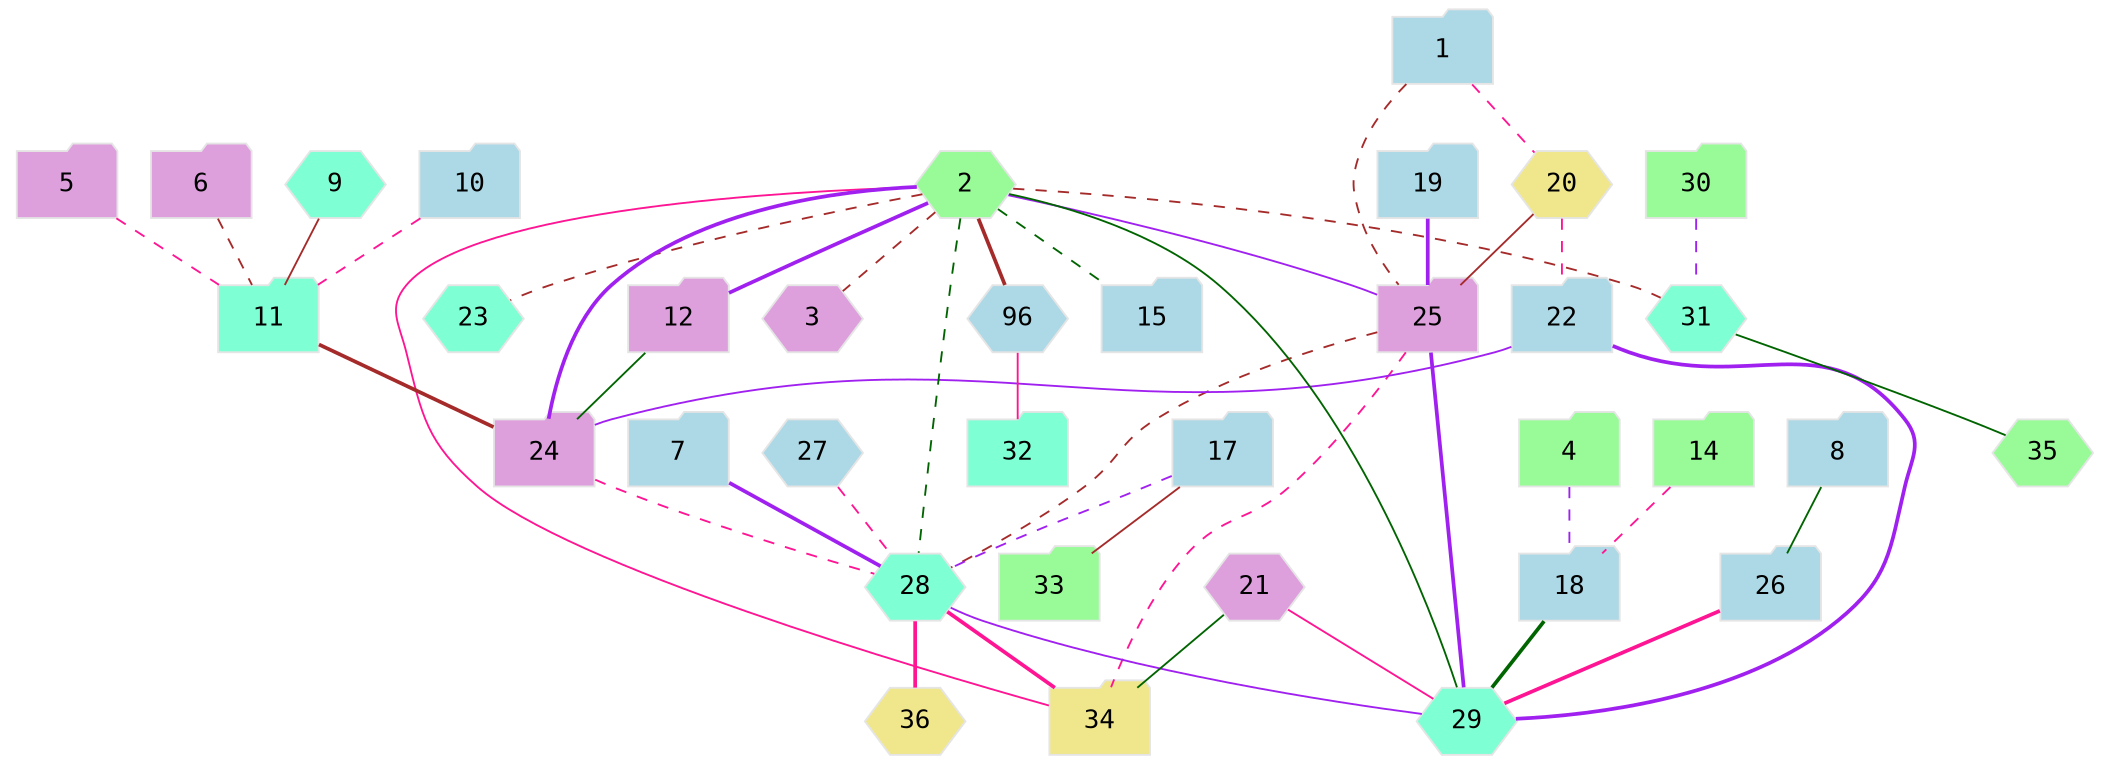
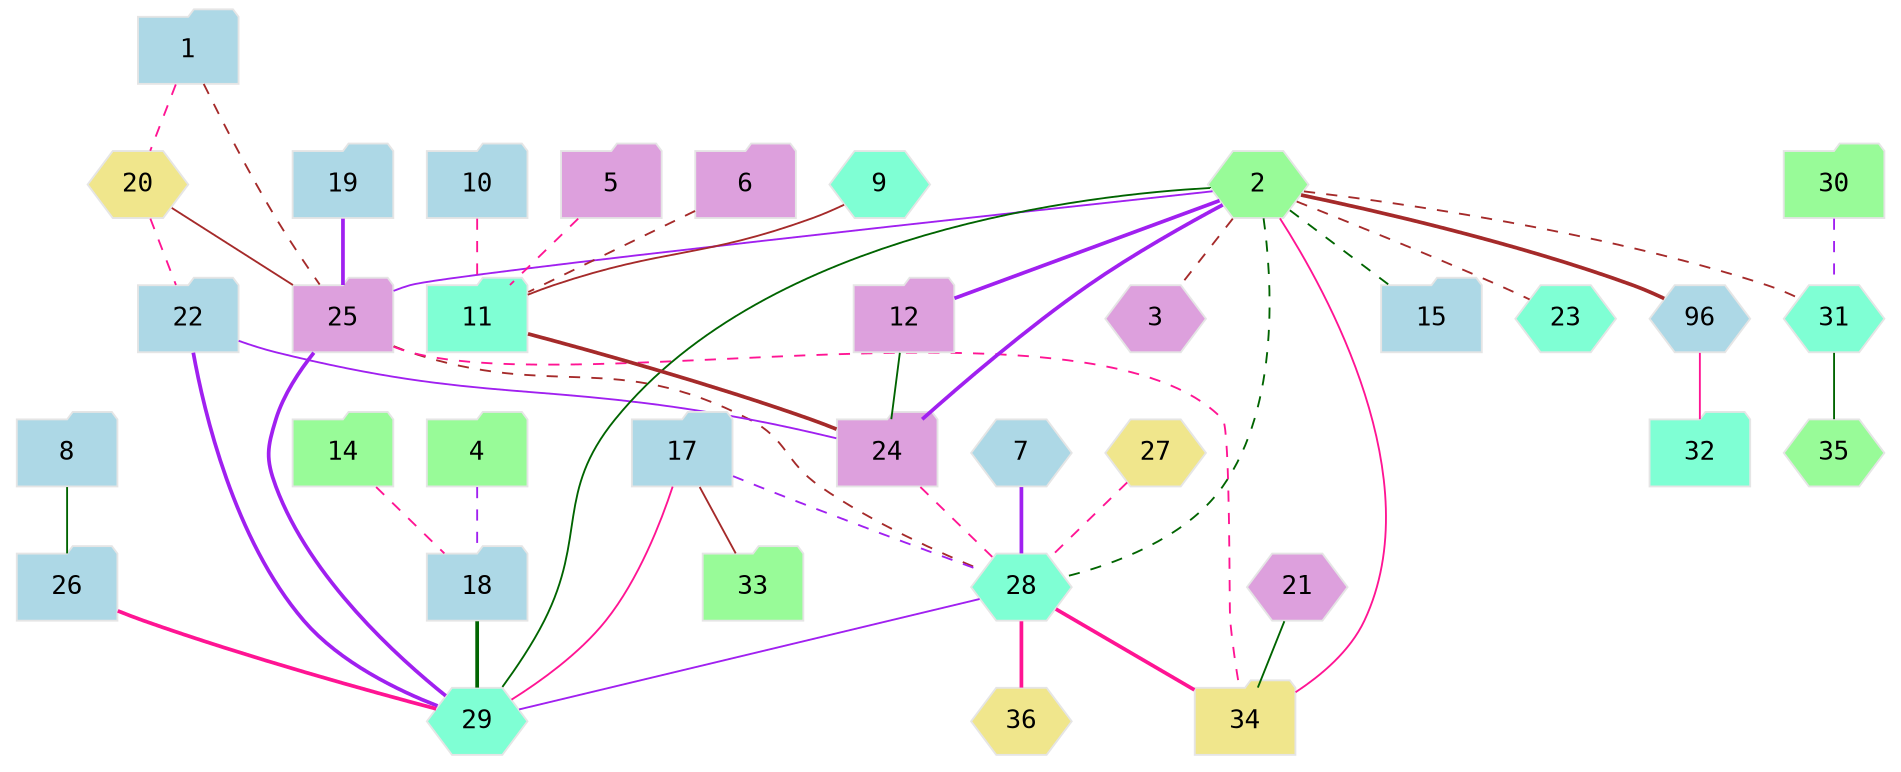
(678, 453) -> (1021, 453)
(813, 453) -> (1156, 453)
(1361, 654) -> (614, 610)
